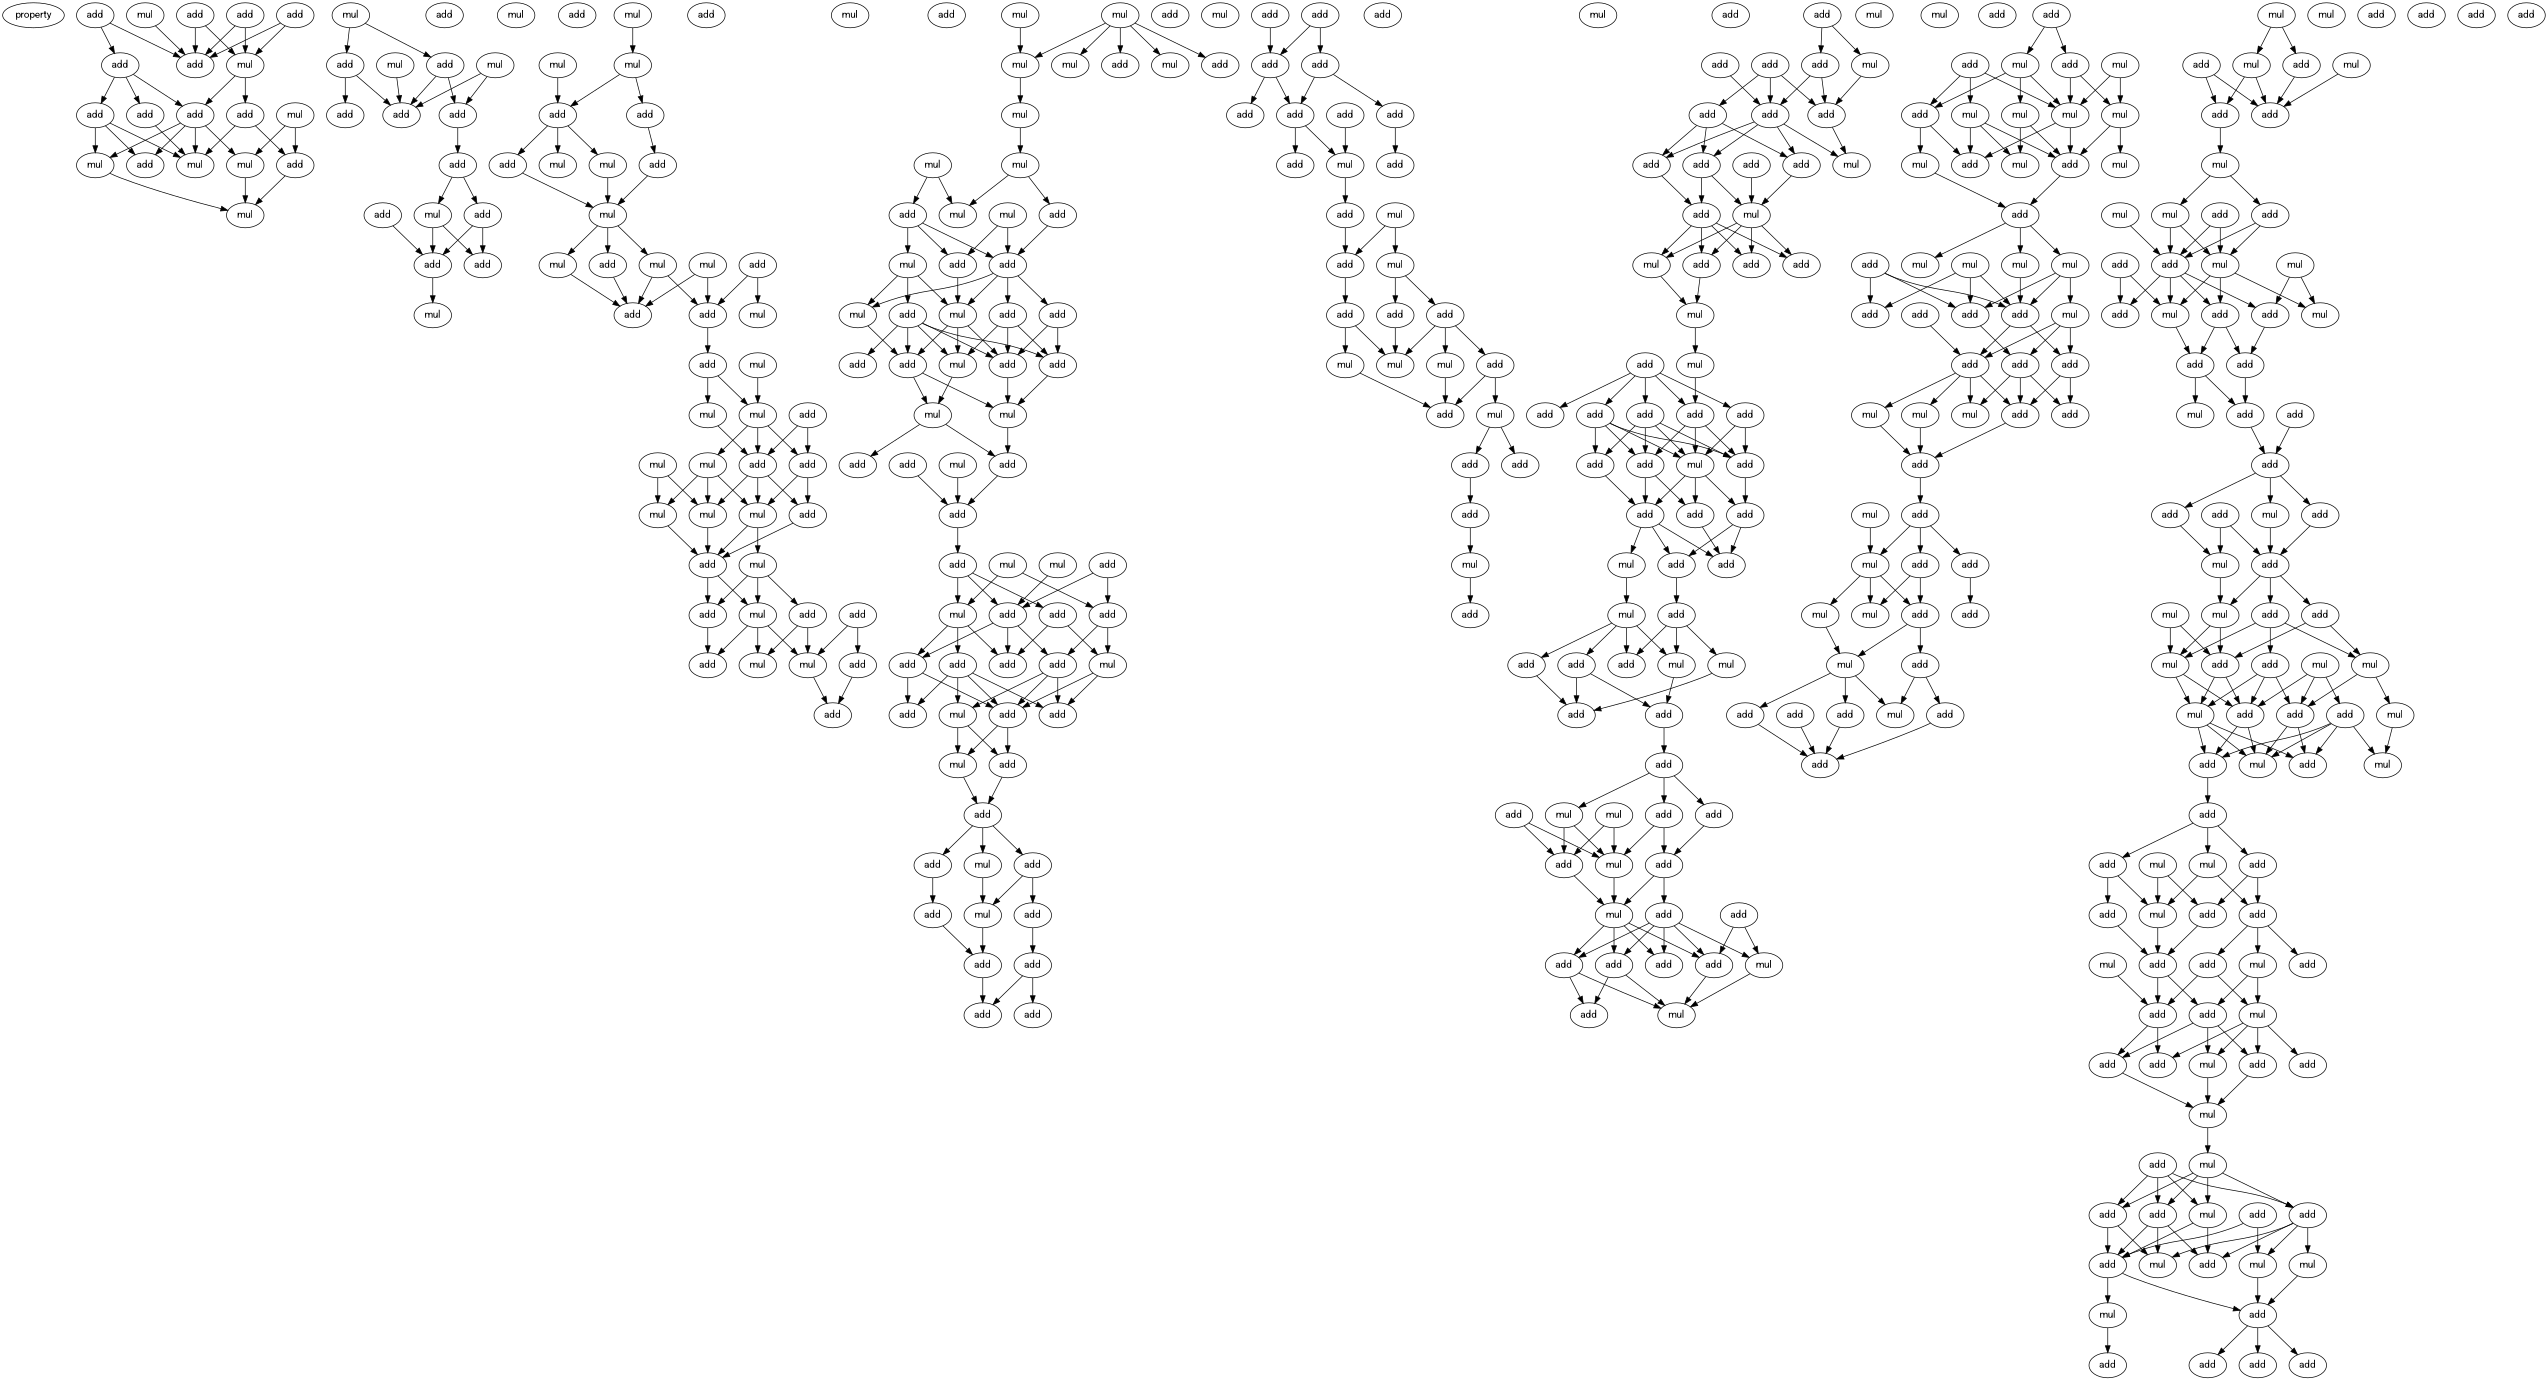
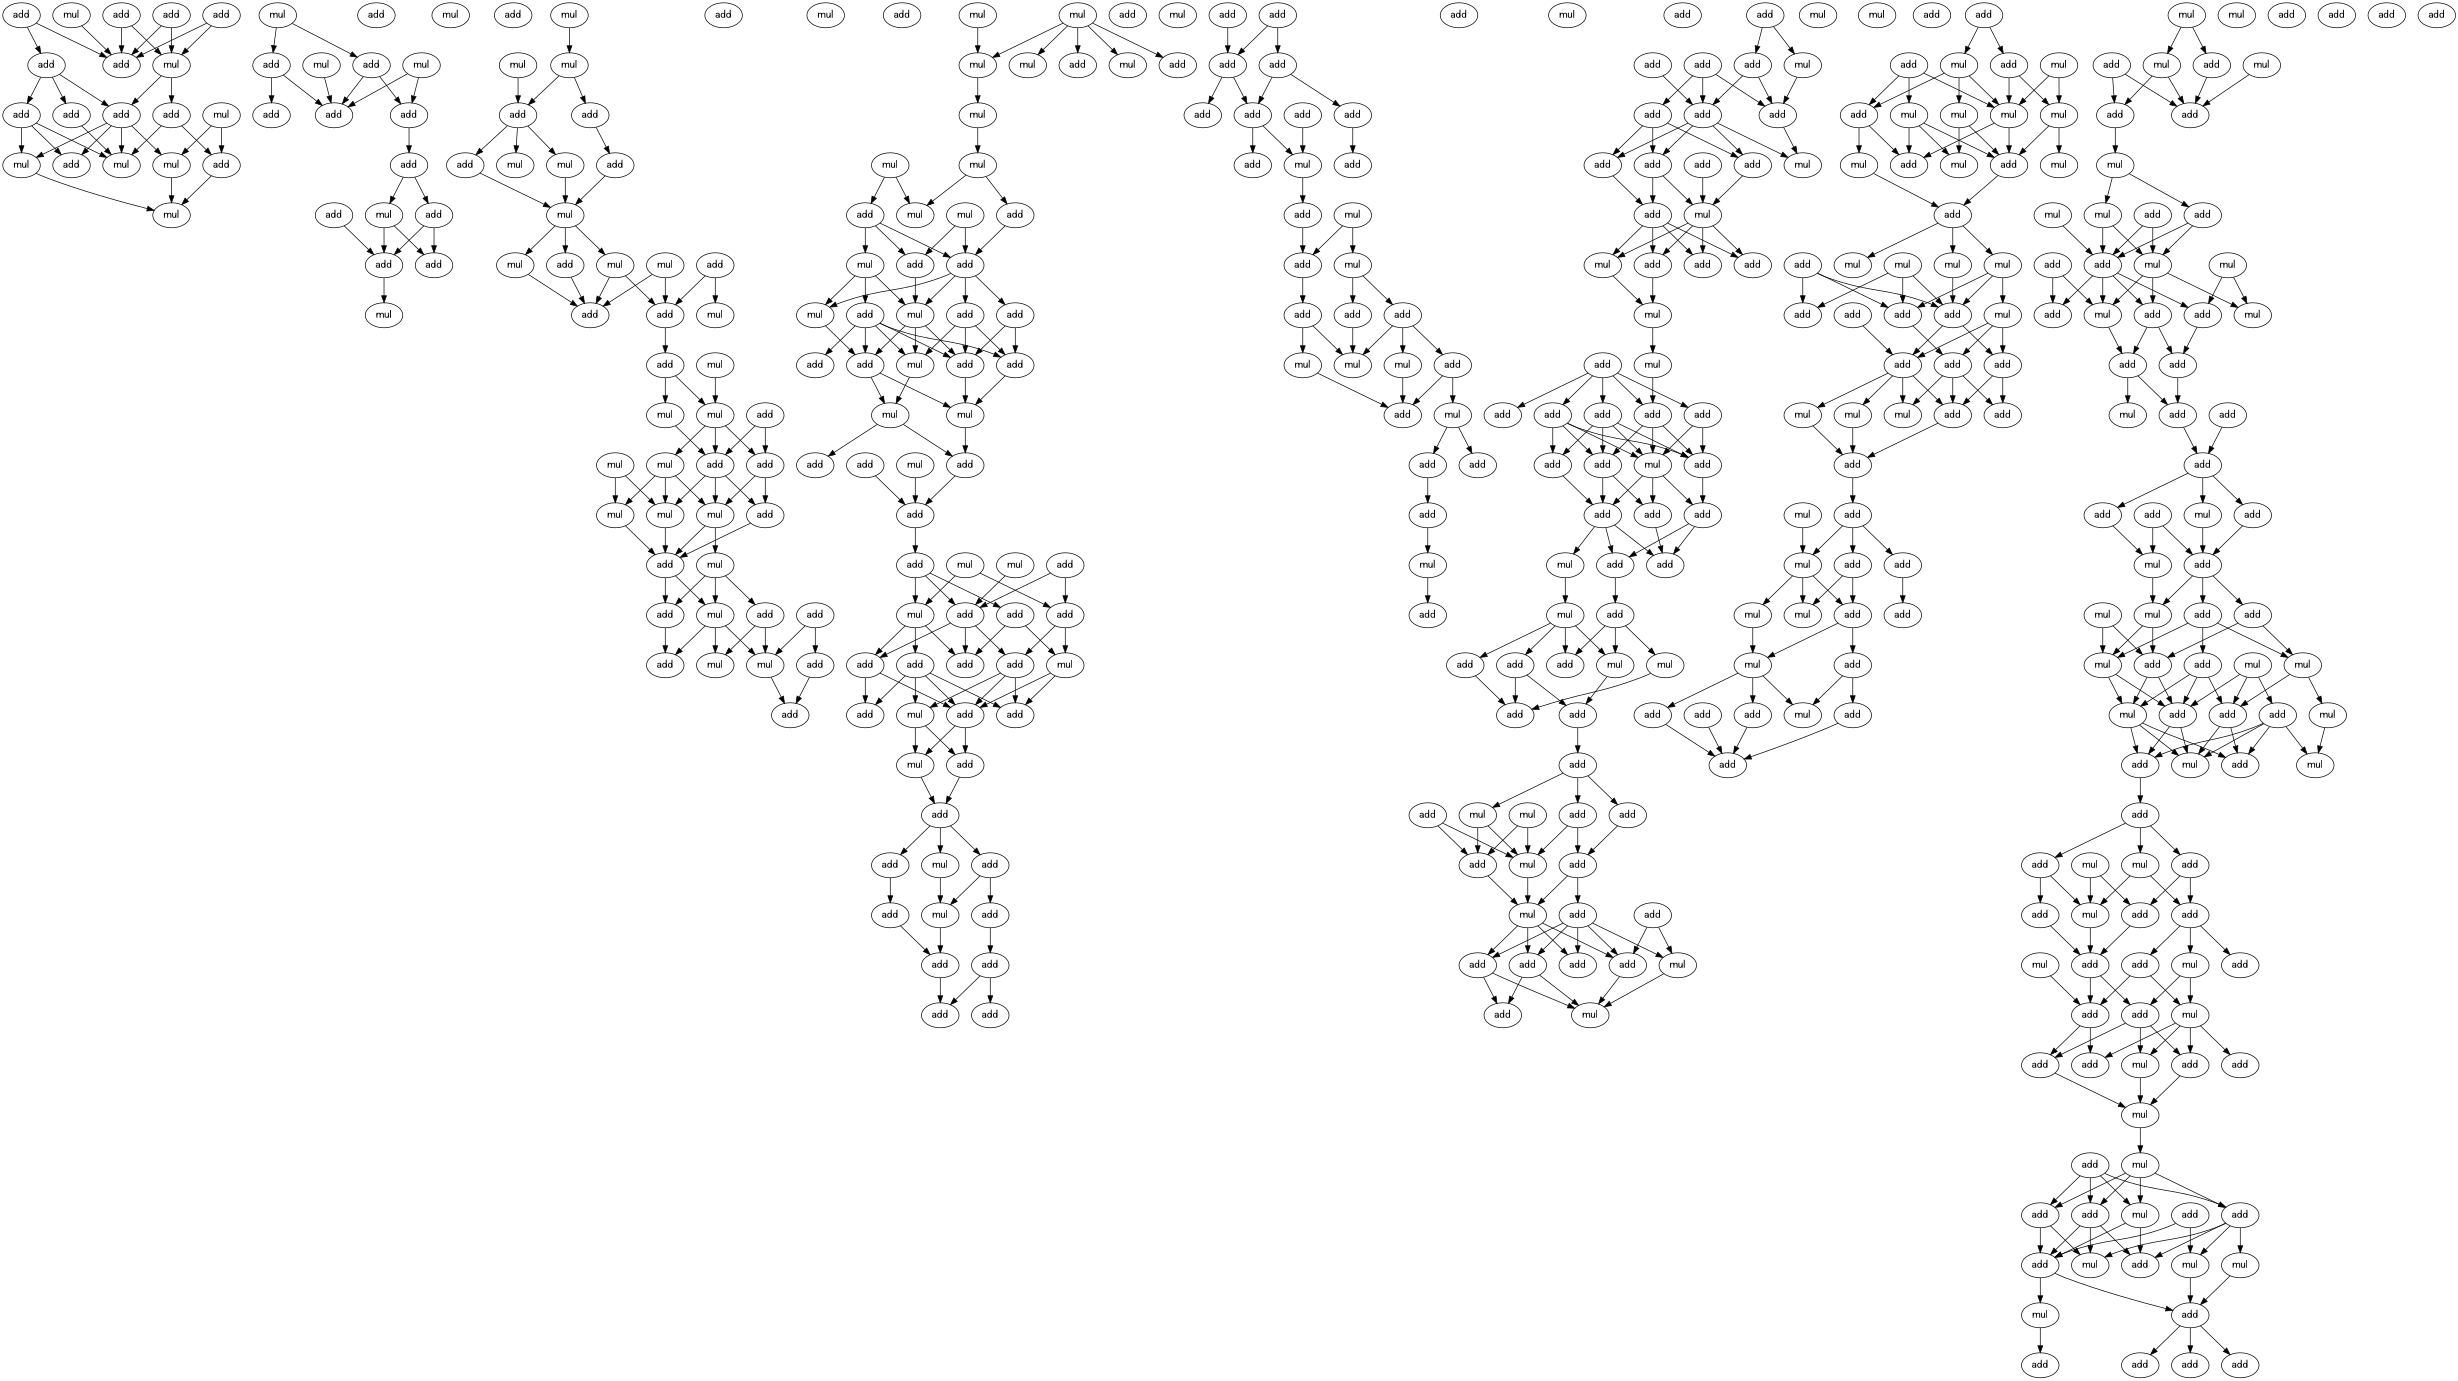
(33, 15) -> none
